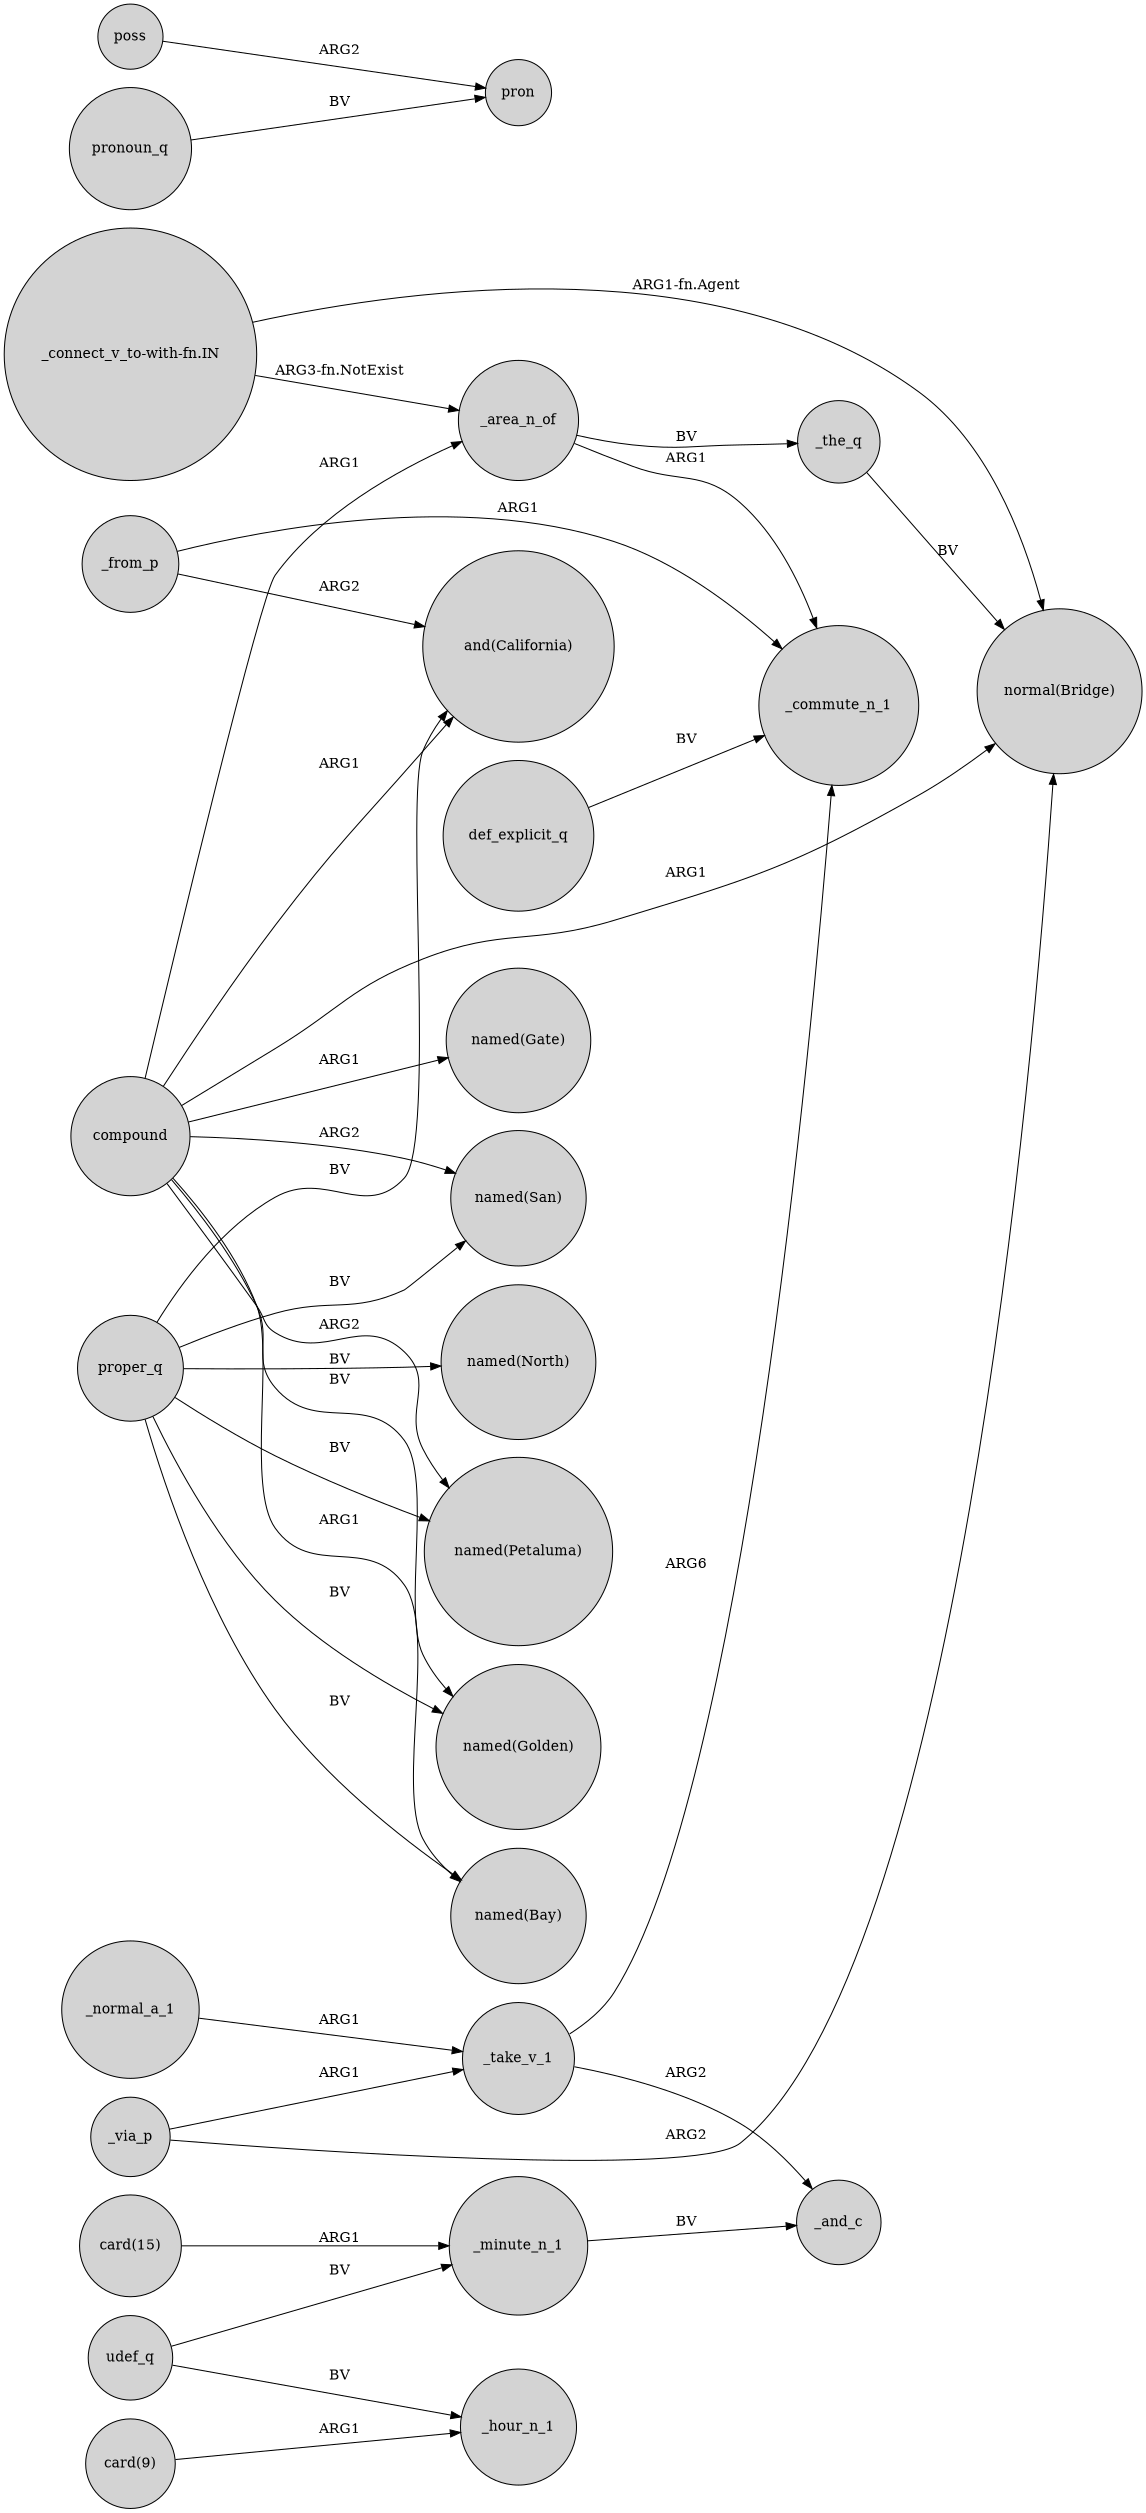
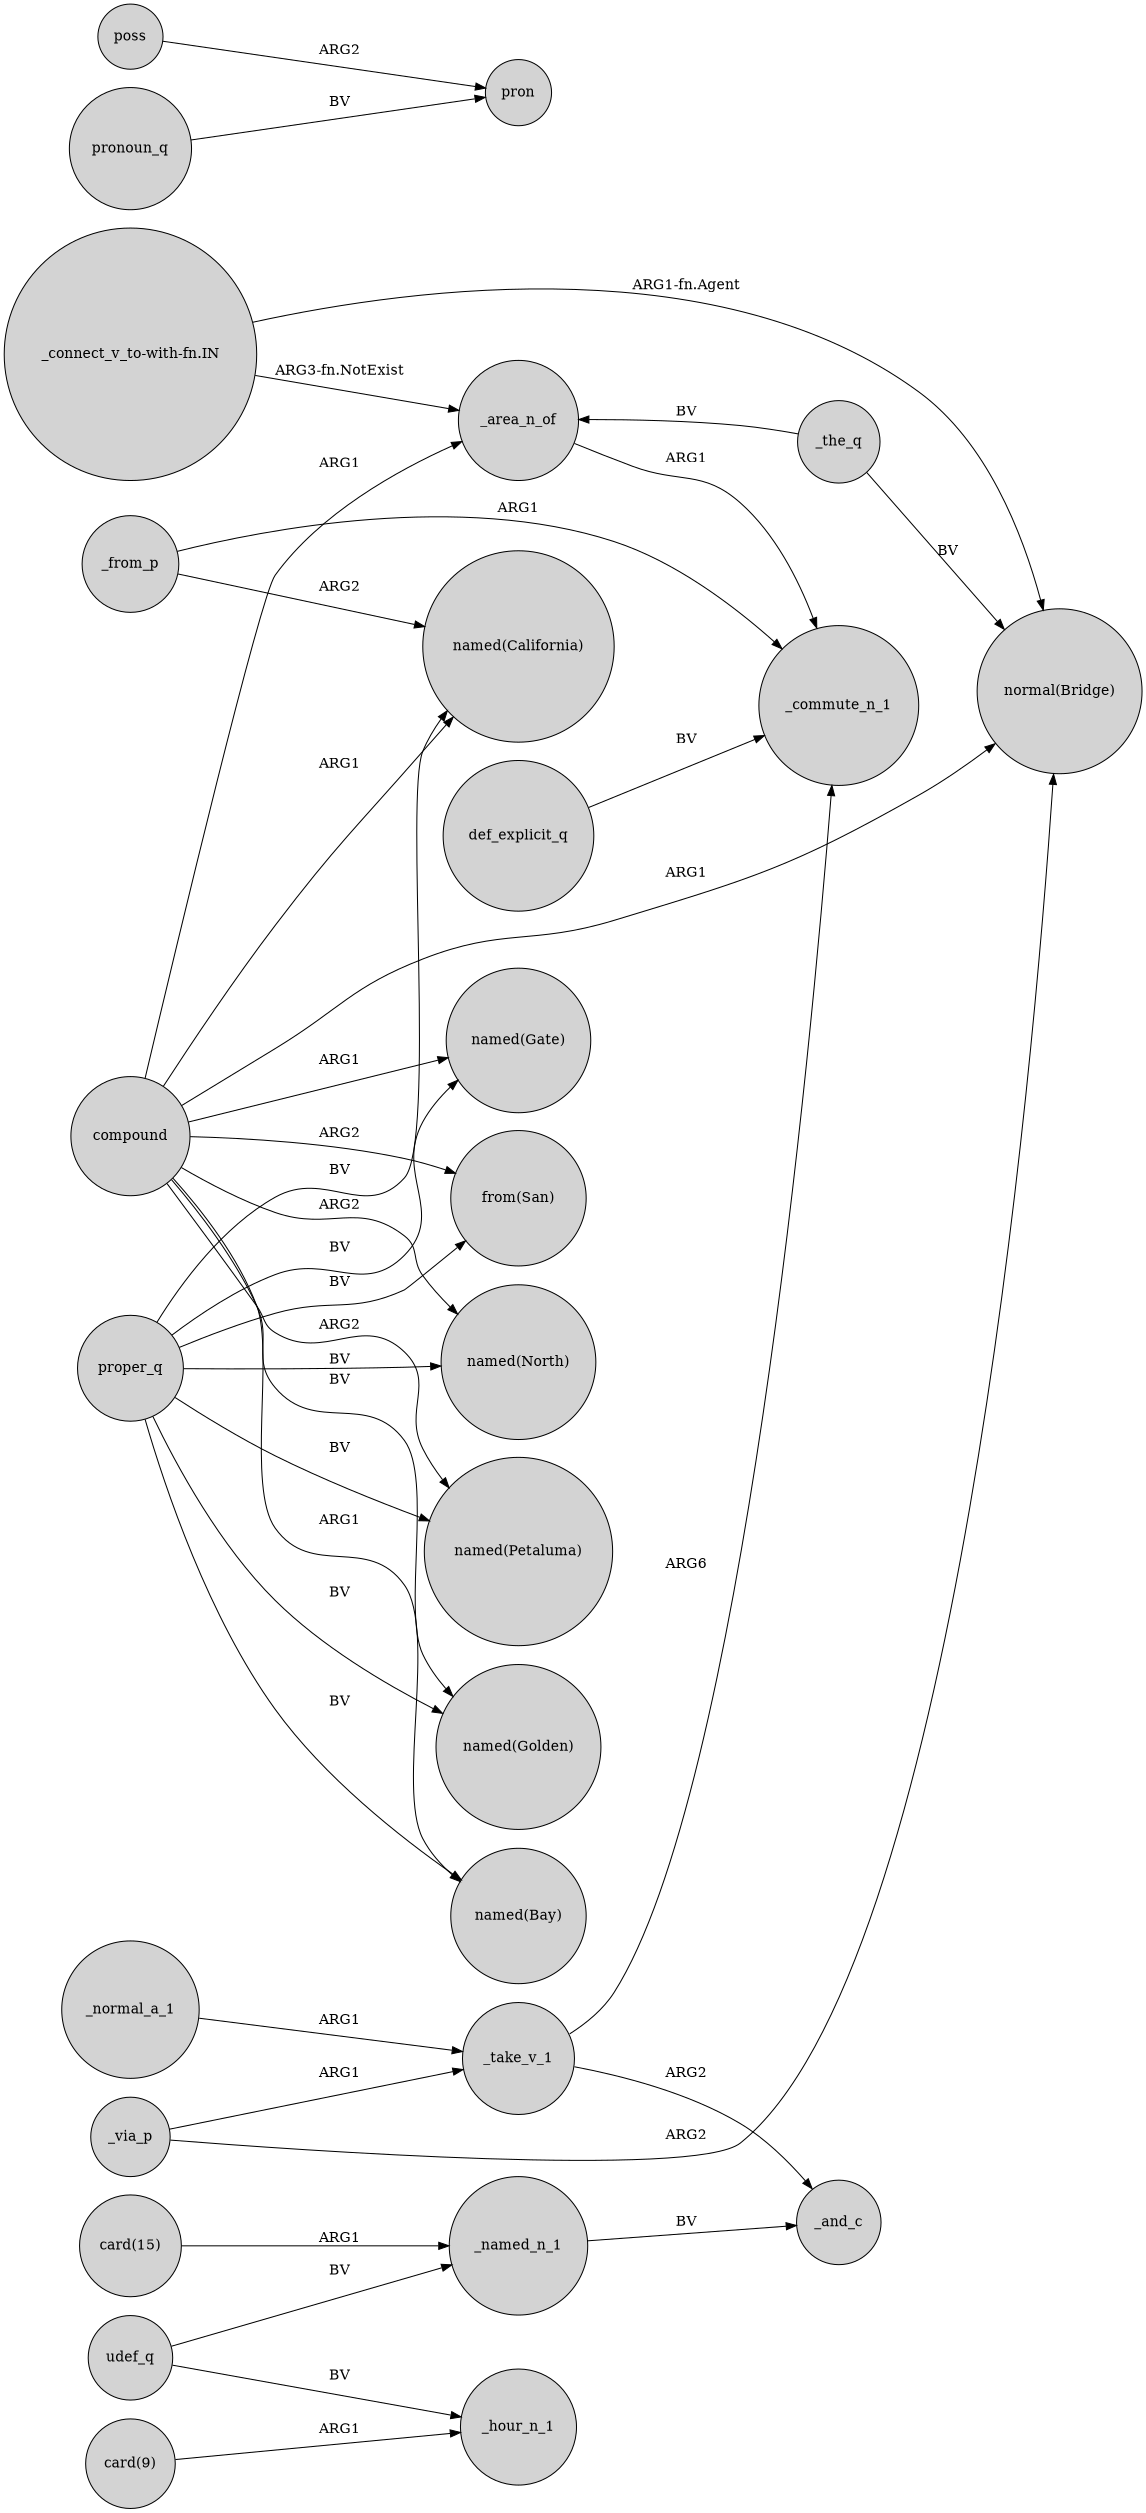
(681, 447) -> (694, 422)
(518, 646) -> (518, 646)
(518, 1198) -> (518, 1198)
none -> (333, 1219)
none -> (374, 1273)
(518, 2246) -> (518, 2246)
